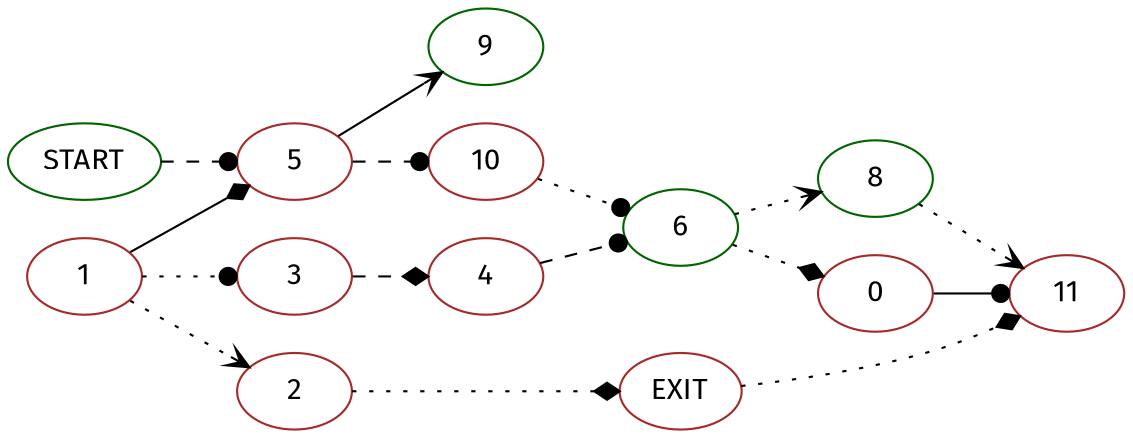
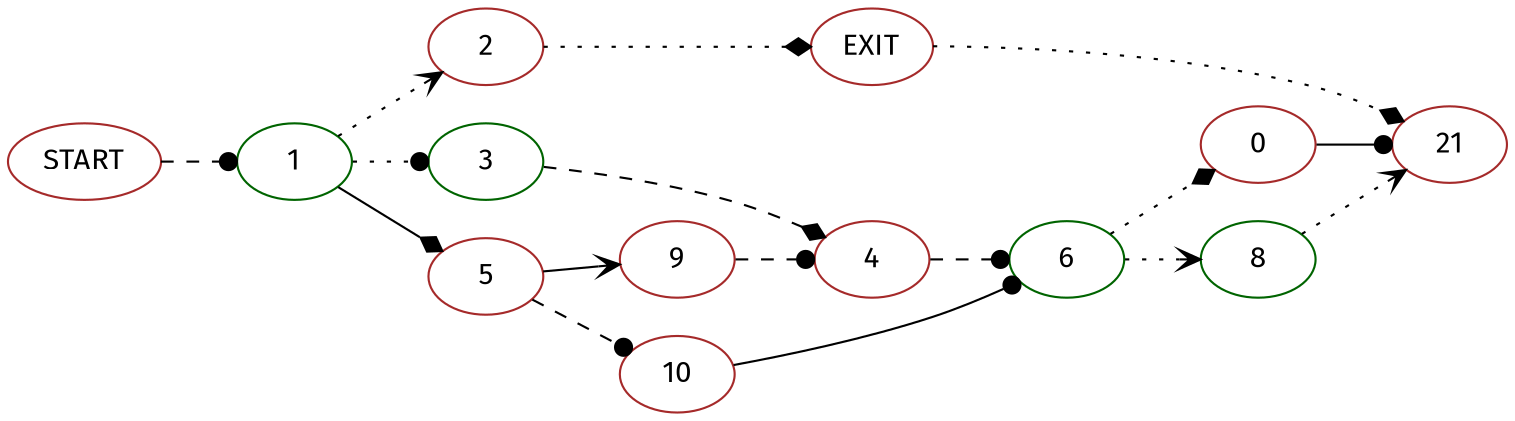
(486, 47) -> (677, 259)
(85, 162) -> (85, 162)
(190, 162) -> (190, 162)
(575, 192) -> (871, 335)
none -> (766, 259)
(85, 276) -> (294, 162)
(294, 276) -> (486, 162)
(1067, 293) -> (1450, 145)
